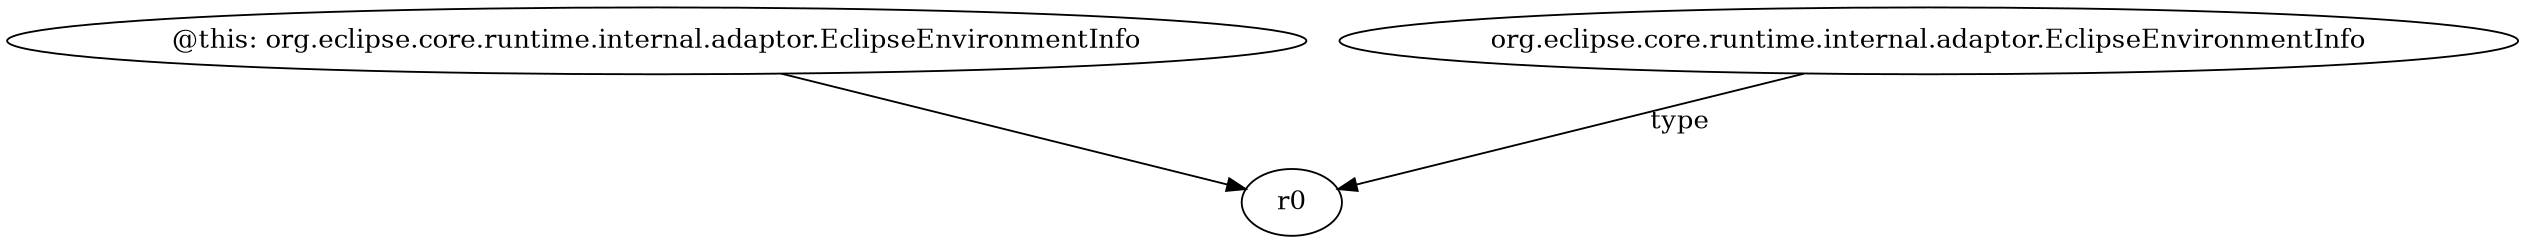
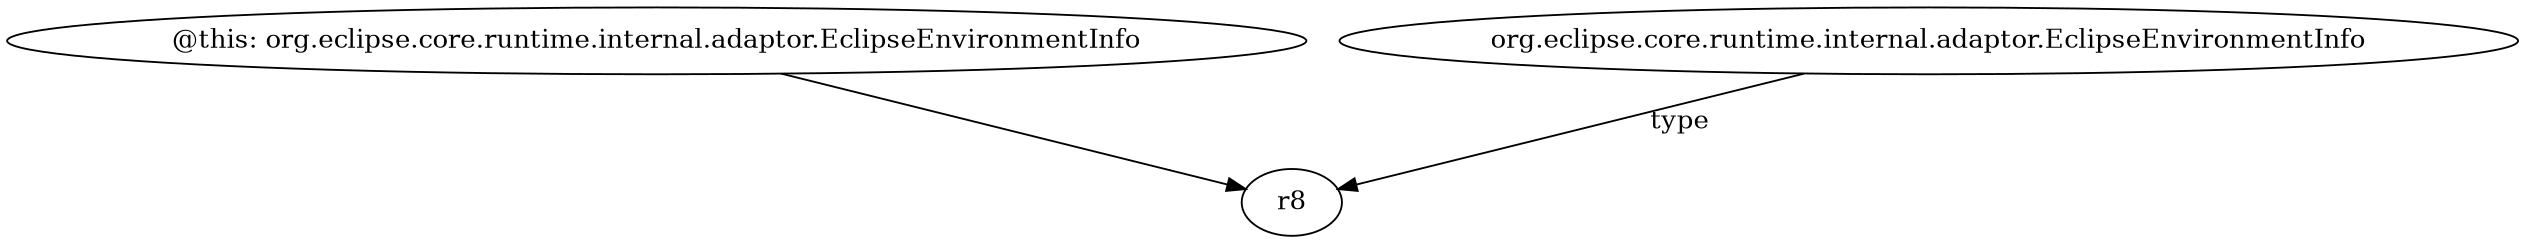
(1292, 202) -> (1292, 202)
